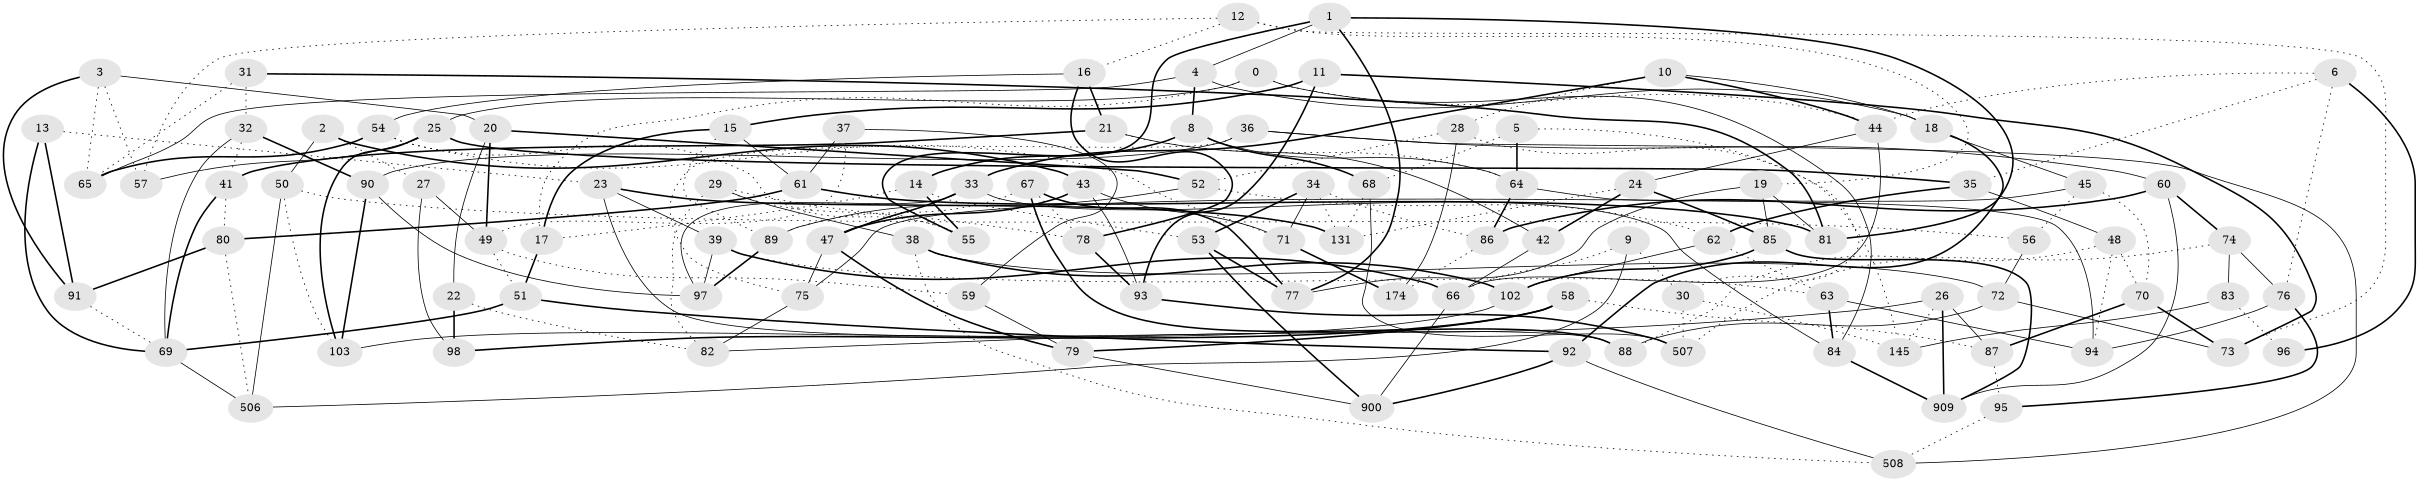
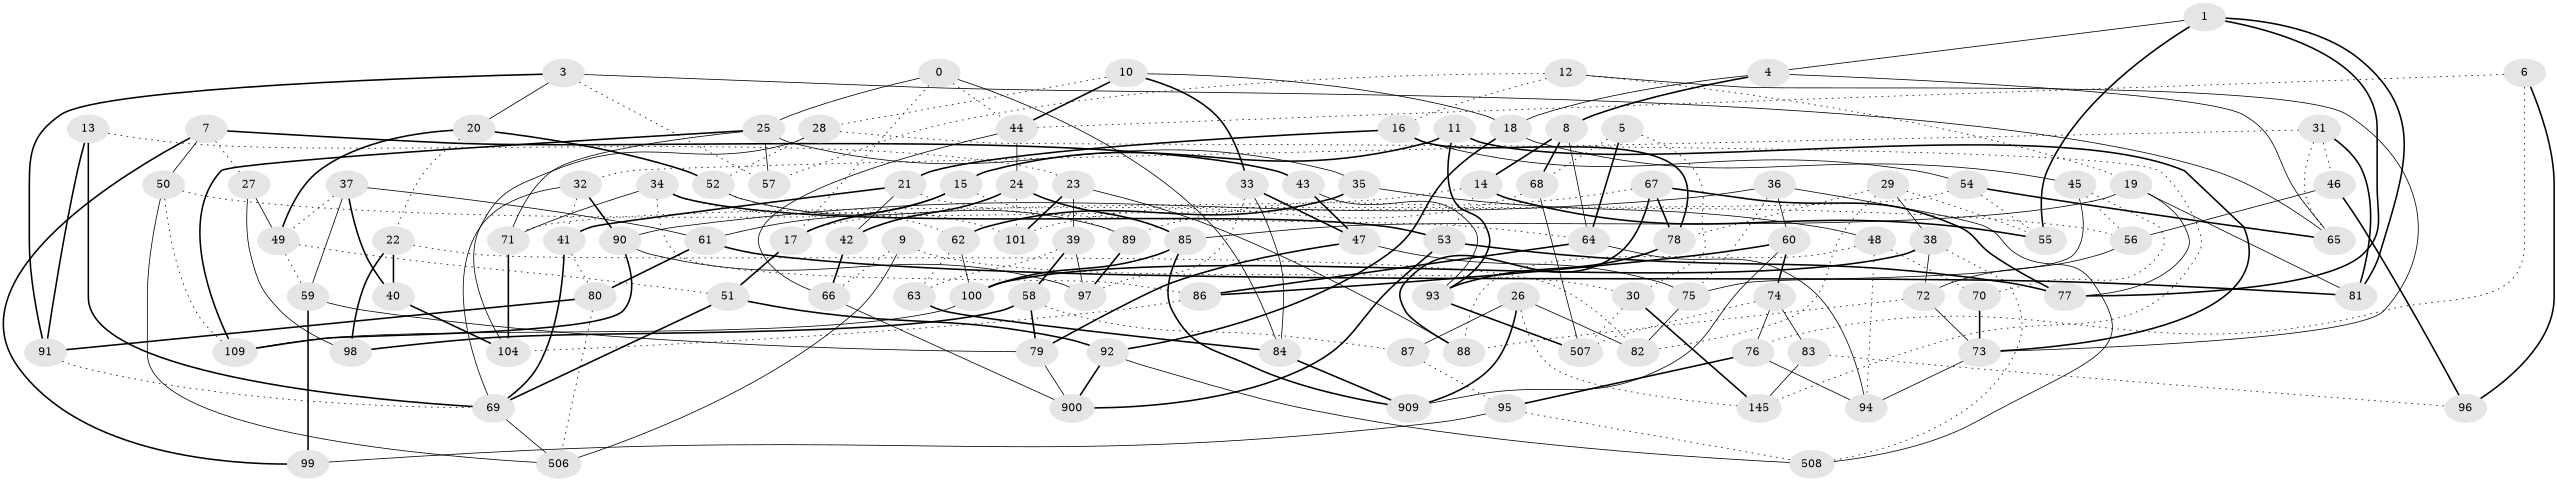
(2000, 36) -> (2276, 100)
(93, 129) -> (1463, 97)
(323, 129) -> (206, 129)
(2153, 129) -> none
(1199, 167) -> (1062, 157)
none -> (2334, 185)
(463, 204) -> (421, 177)
(731, 208) -> (1214, 254)
(1056, 213) -> (1665, 216)
(1184, 213) -> (612, 151)
(1341, 241) -> (1016, 241)
(1509, 262) -> (838, 269)
(1120, 265) -> (1055, 265)
none -> (393, 297)
(1396, 297) -> (508, 352)
(1511, 297) -> (972, 297)
(1761, 313) -> (1696, 352)
(1872, 325) -> (1694, 323)
(1960, 325) -> (1923, 380)
(2047, 332) -> none
(340, 352) -> (235, 352)
none -> (308, 464)
